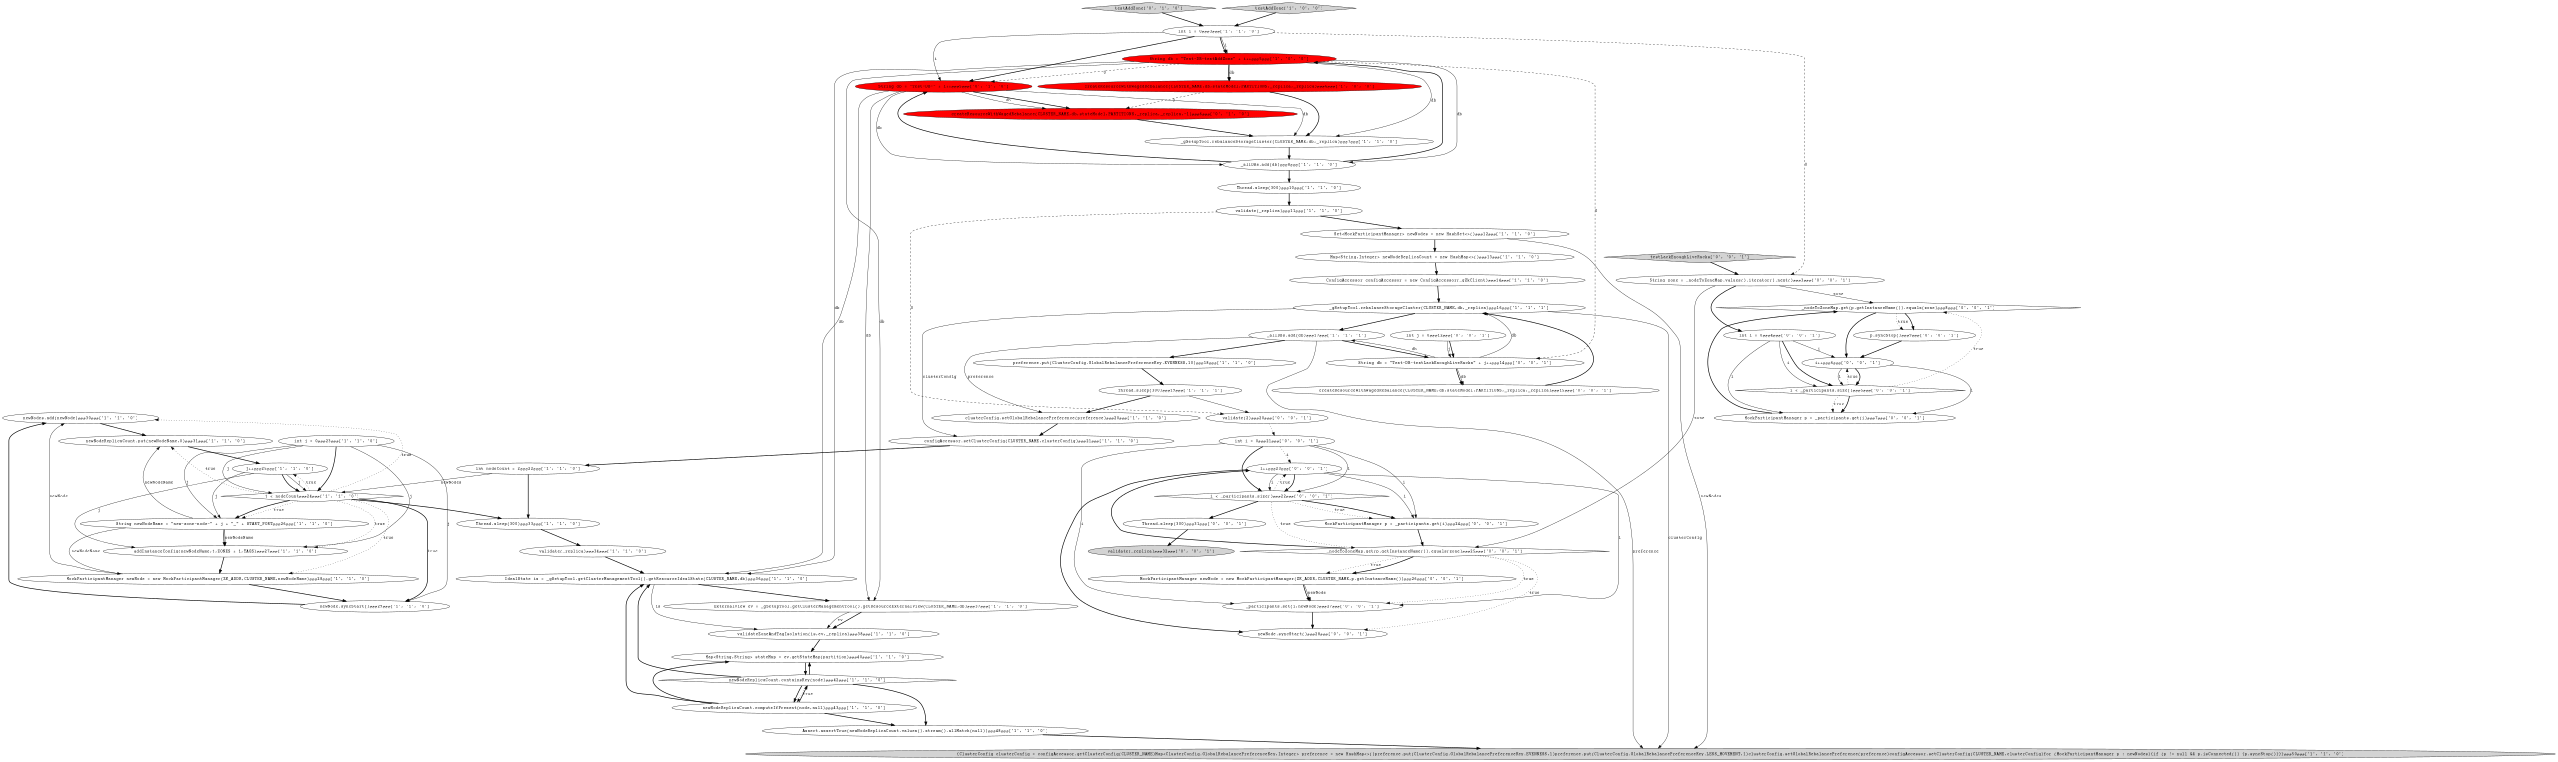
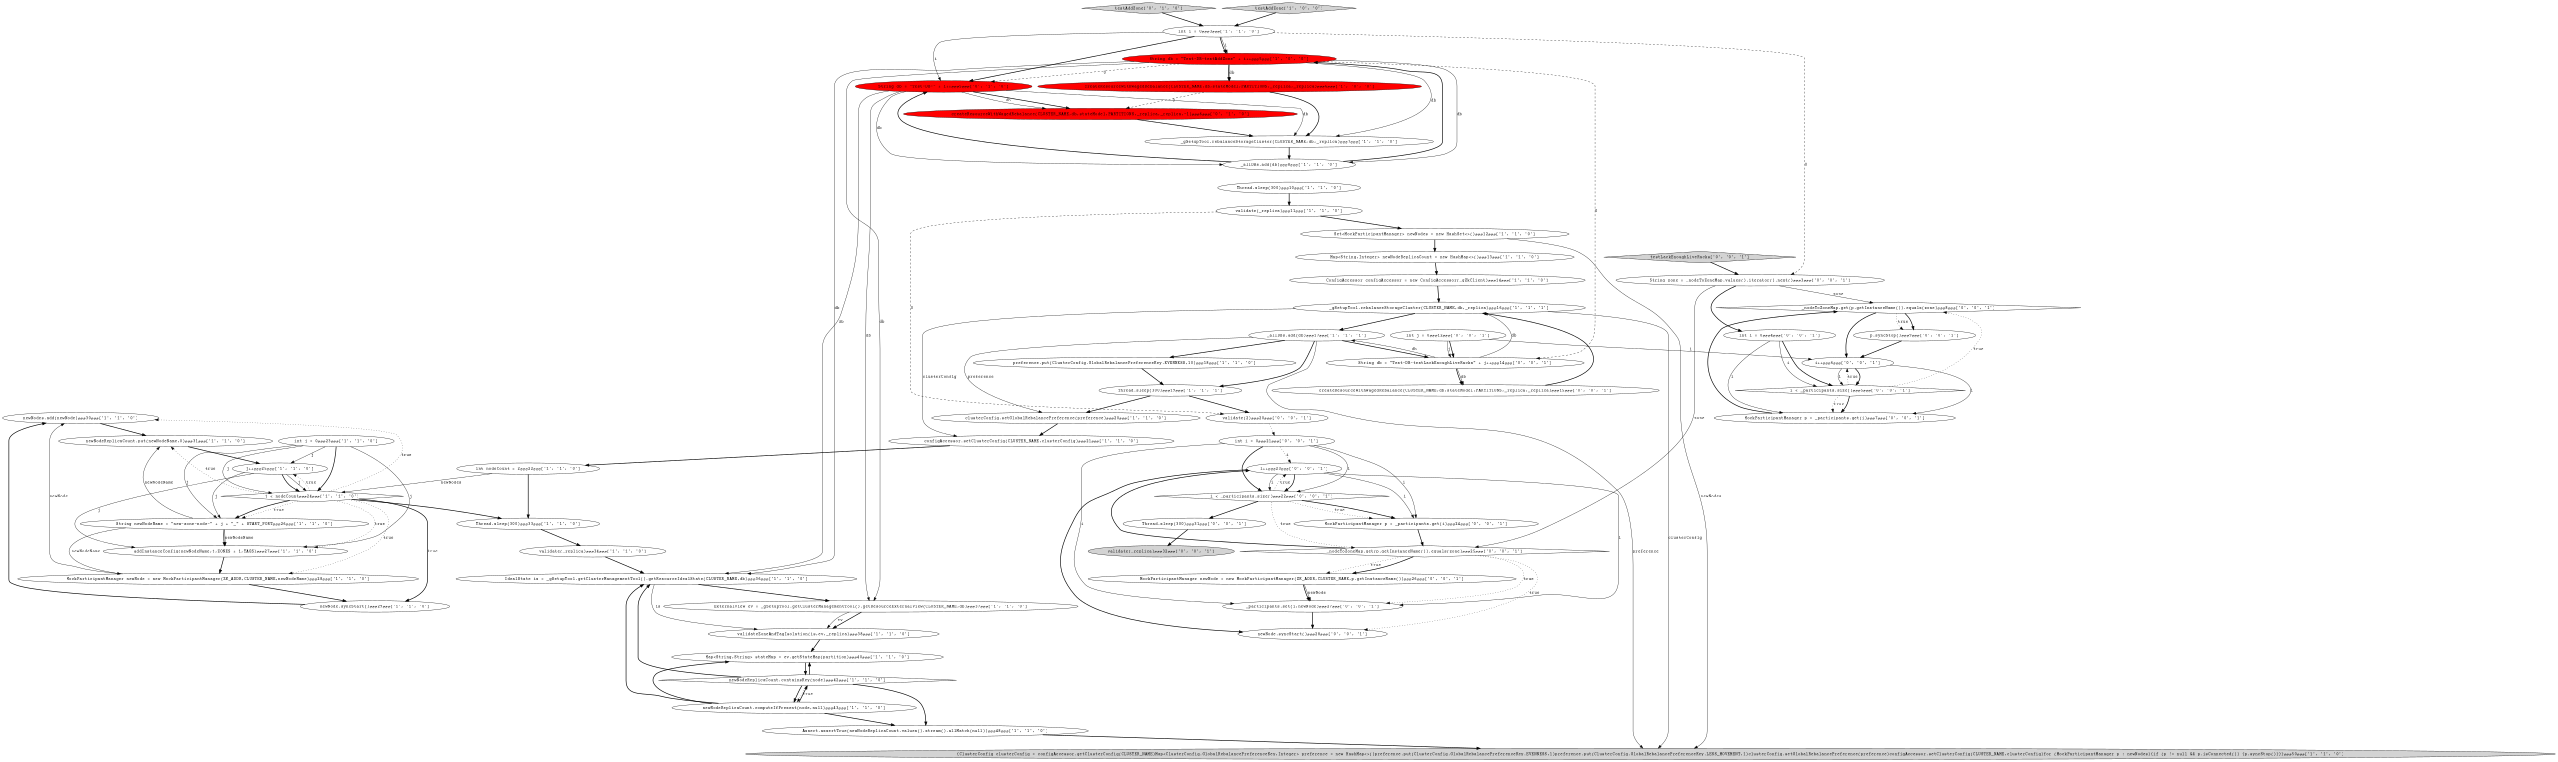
(1289, 175) -> none
(1812, 349) -> (1649, 349)
none -> (1277, 377)
(1217, 404) -> (1217, 404)
(447, 514) -> (309, 454)
